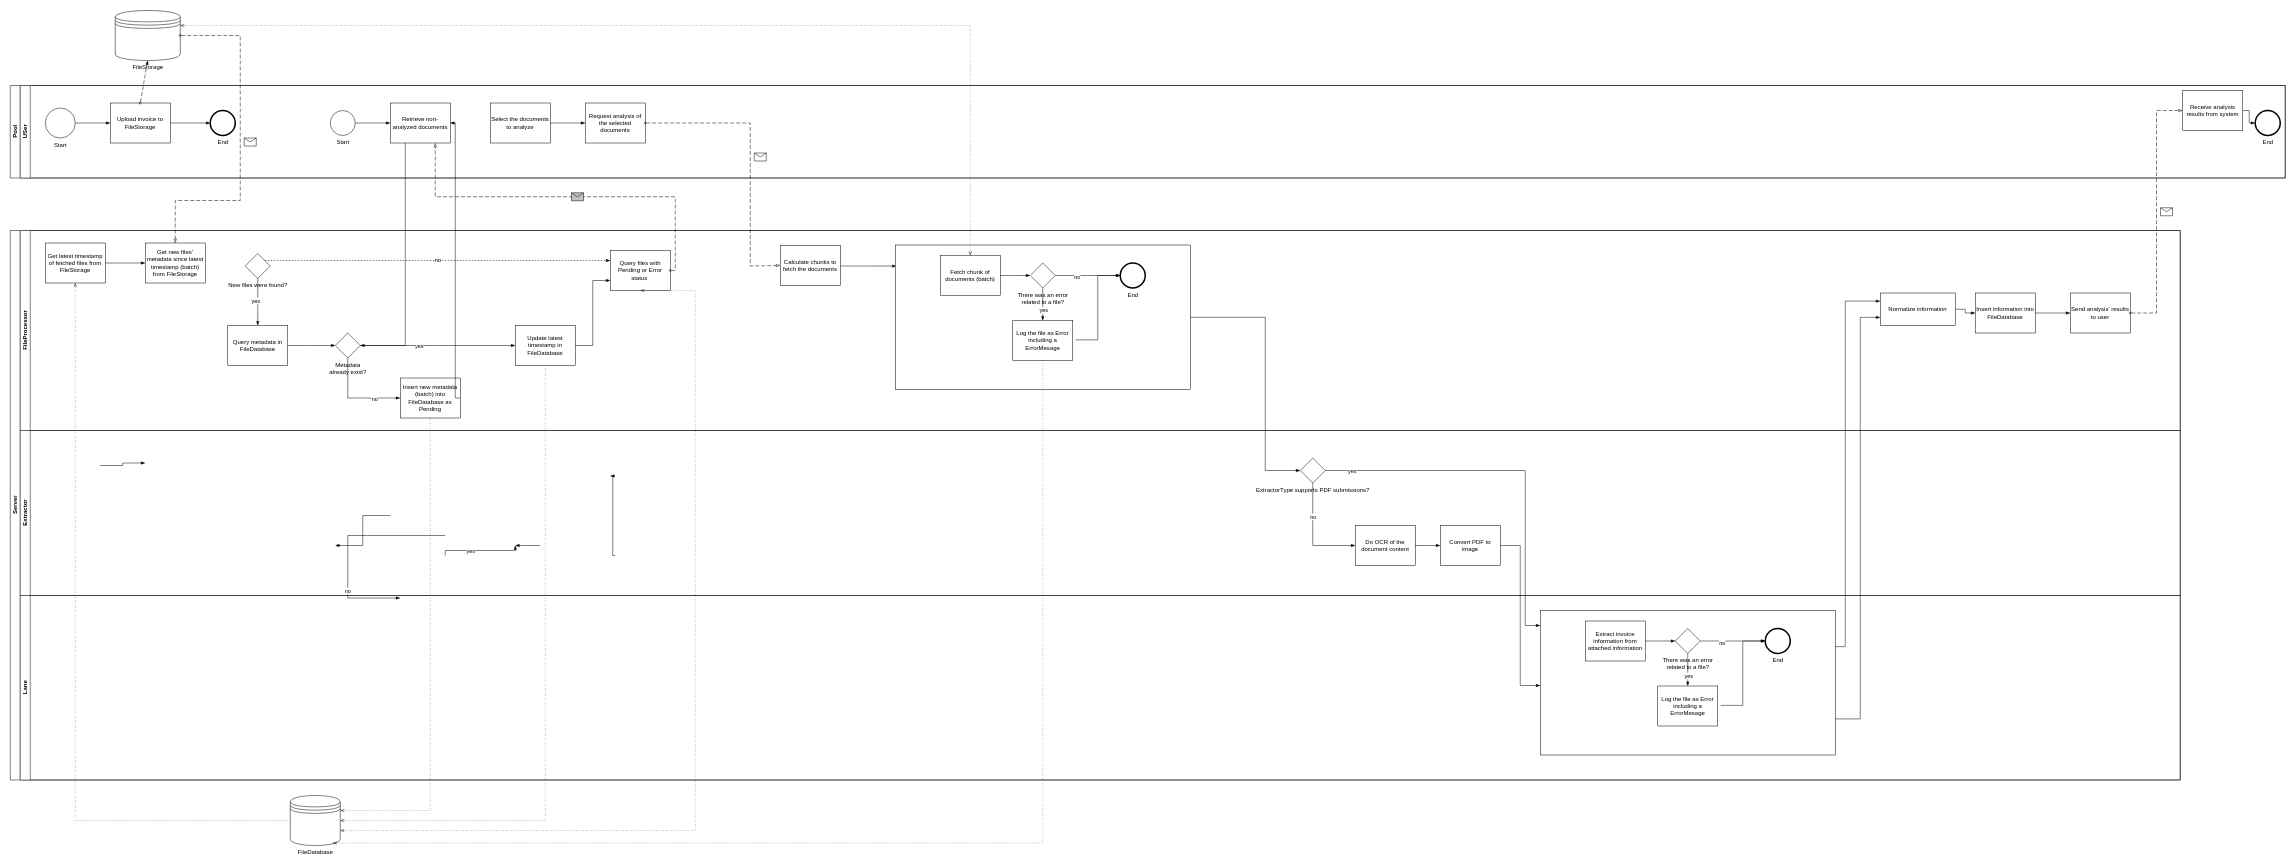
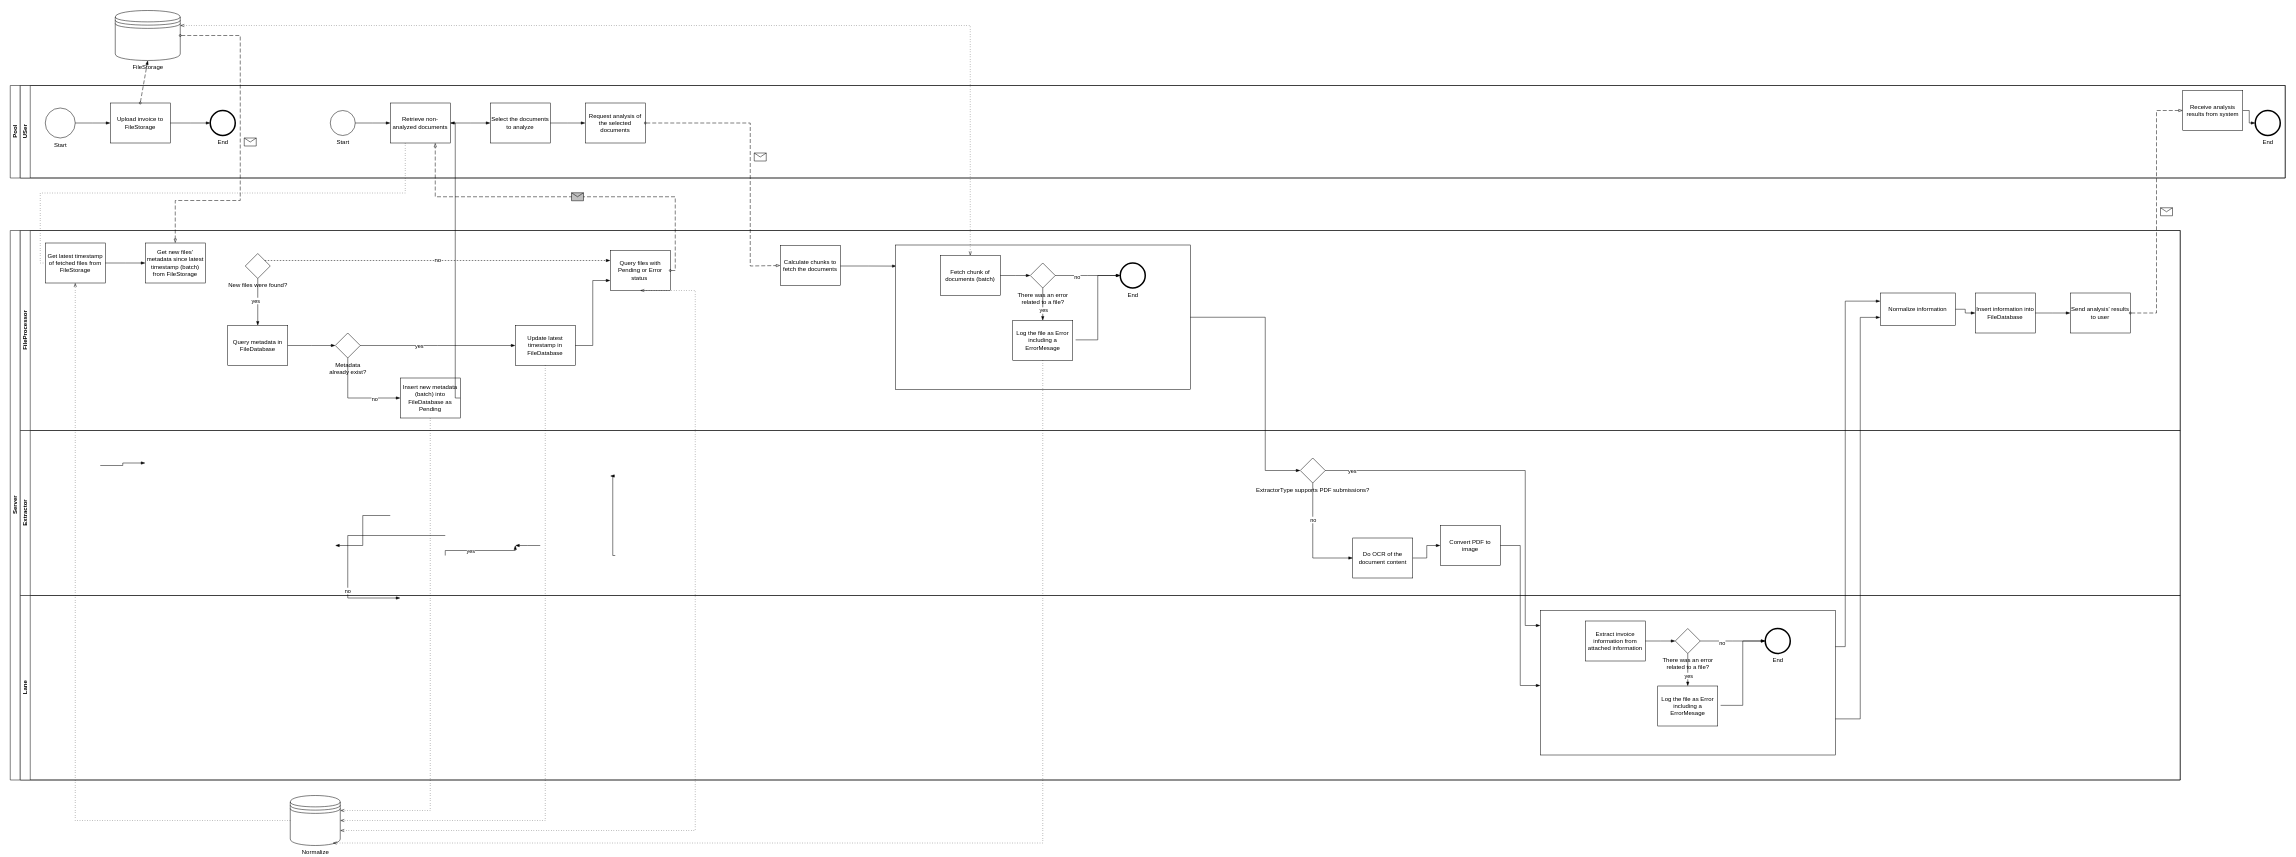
none -> (40, 226)
(405, 268) -> (485, 123)
(1385, 545) -> (1383, 558)
(316, 852) -> (316, 852)
